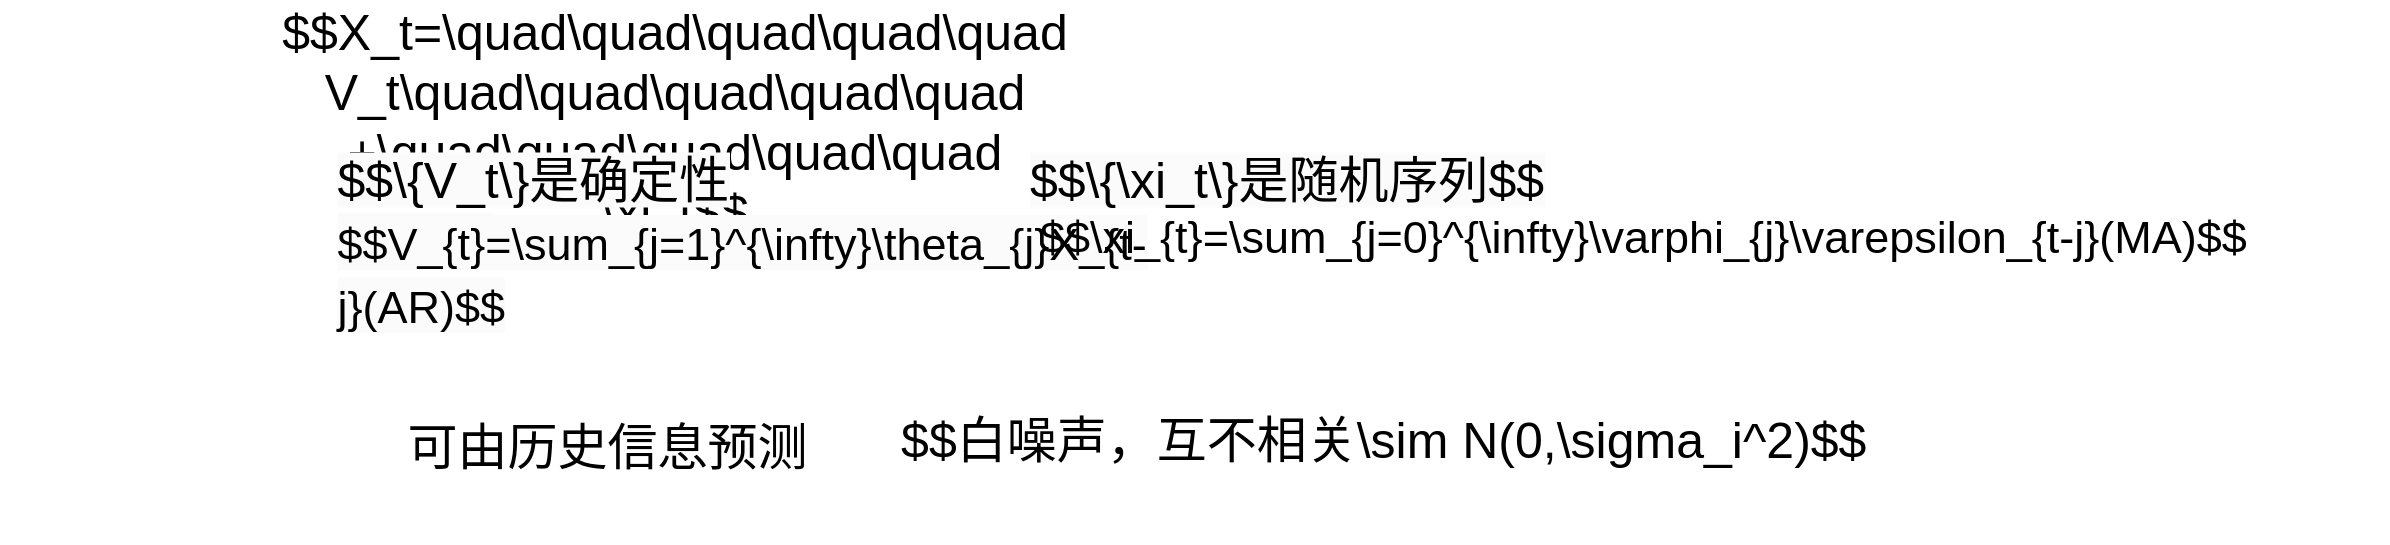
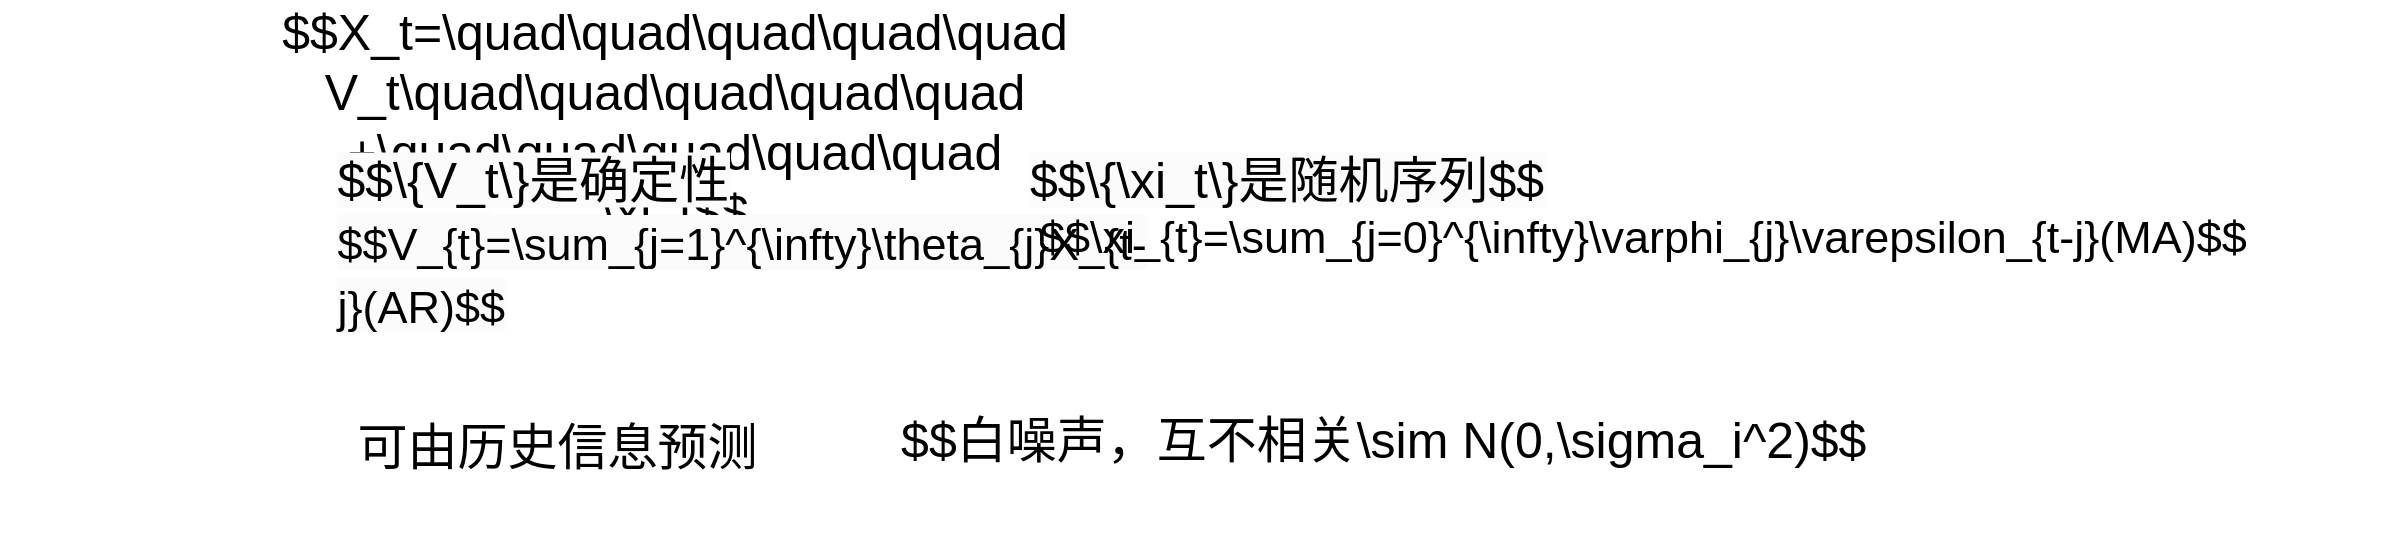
(609, 446) -> (559, 446)
